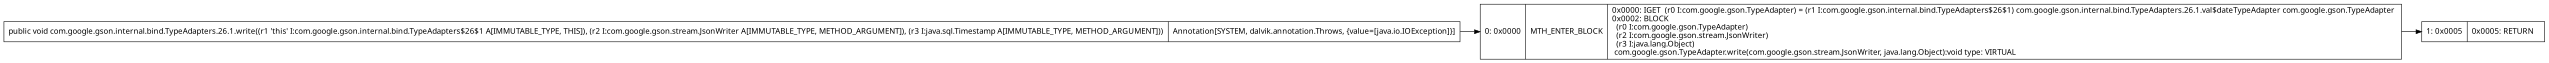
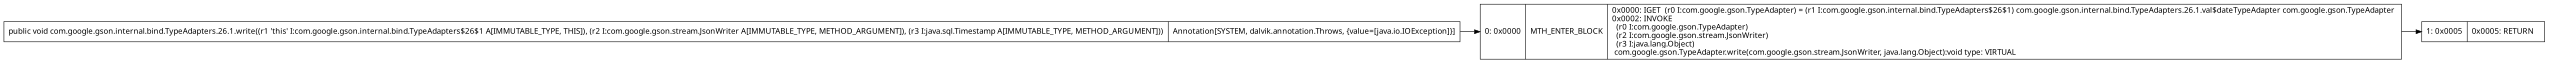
(1643, 19) -> (1644, 19)
